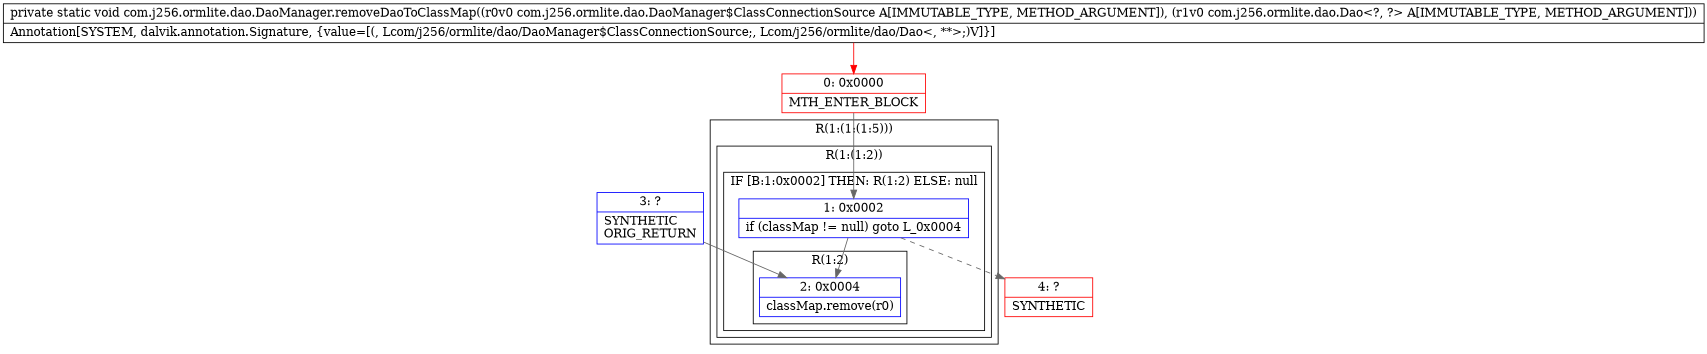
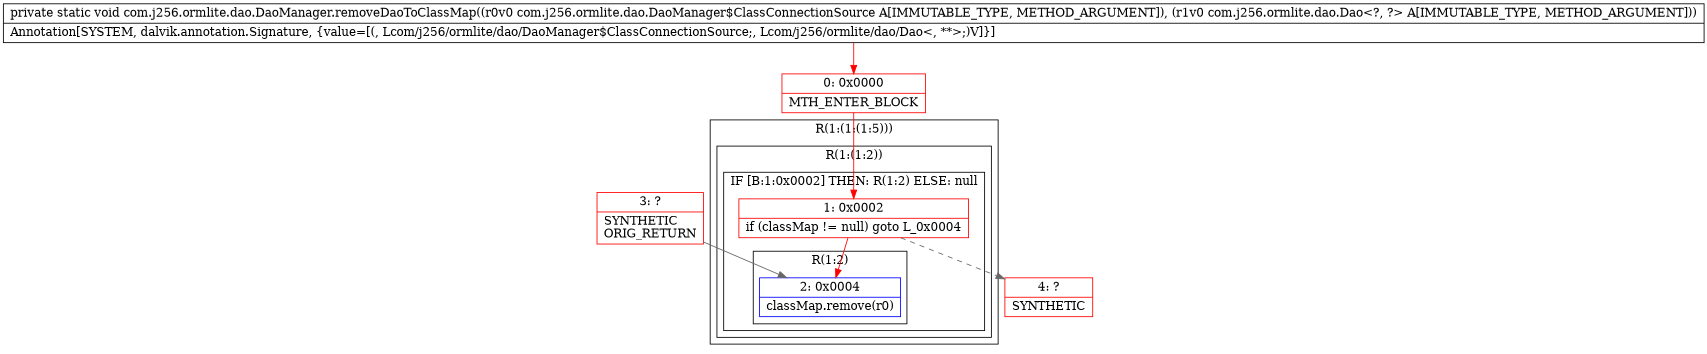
(854, 151) -> (854, 151)
(650, 218) -> (650, 218)
(854, 218) -> (854, 218)
(842, 257) -> (842, 257)
